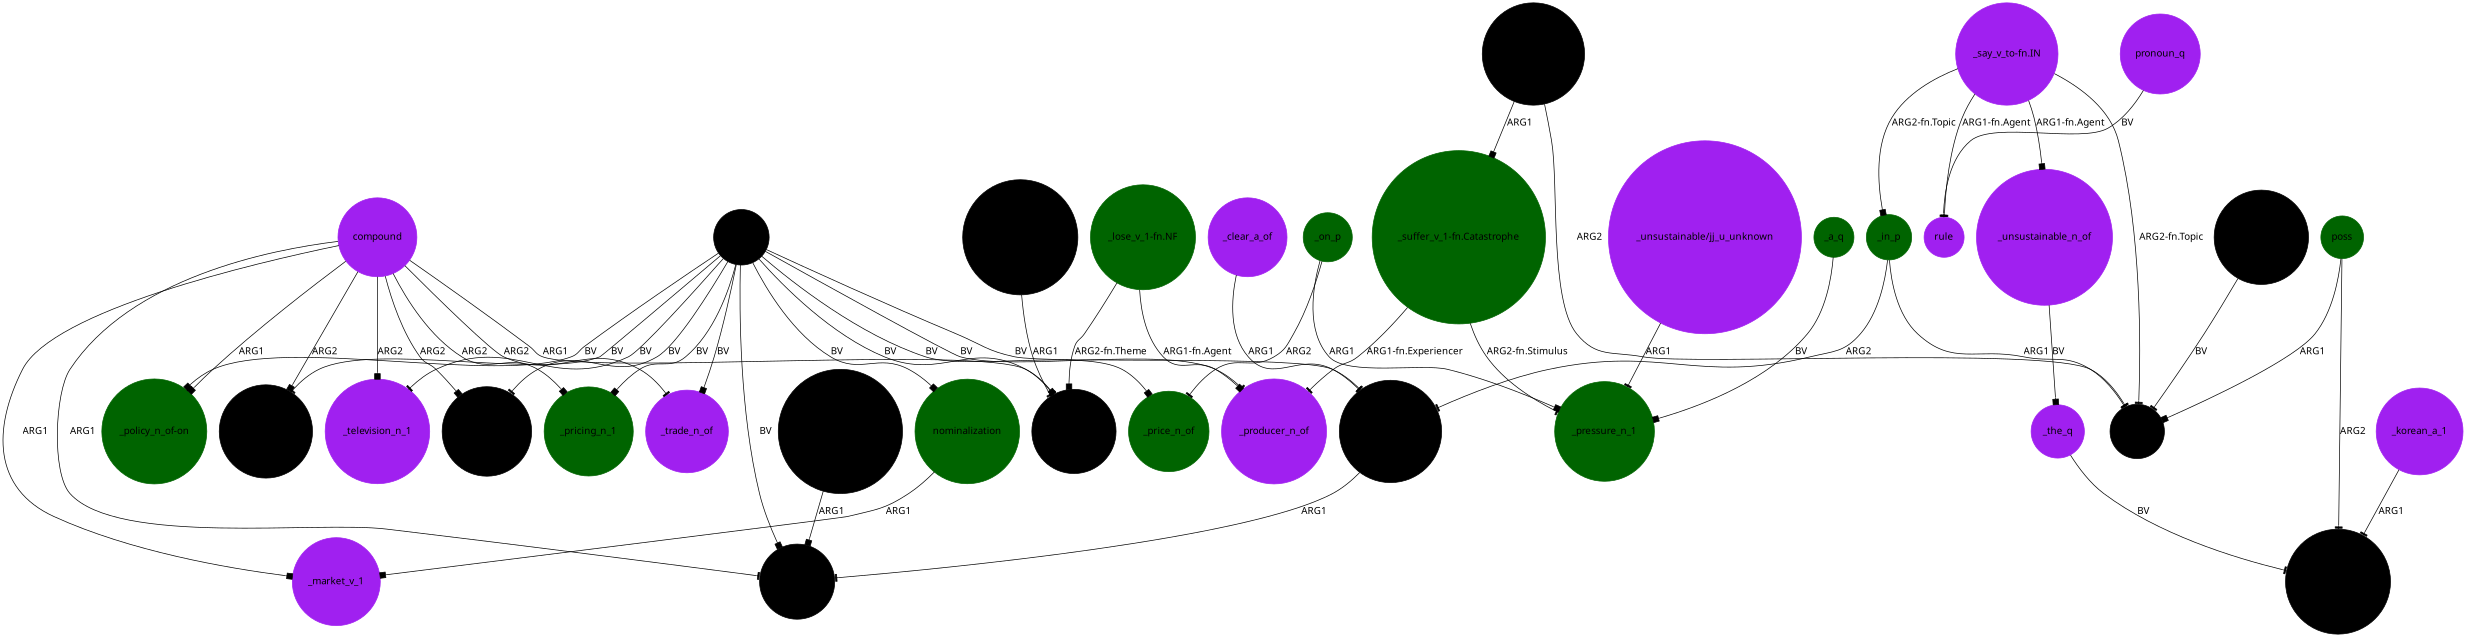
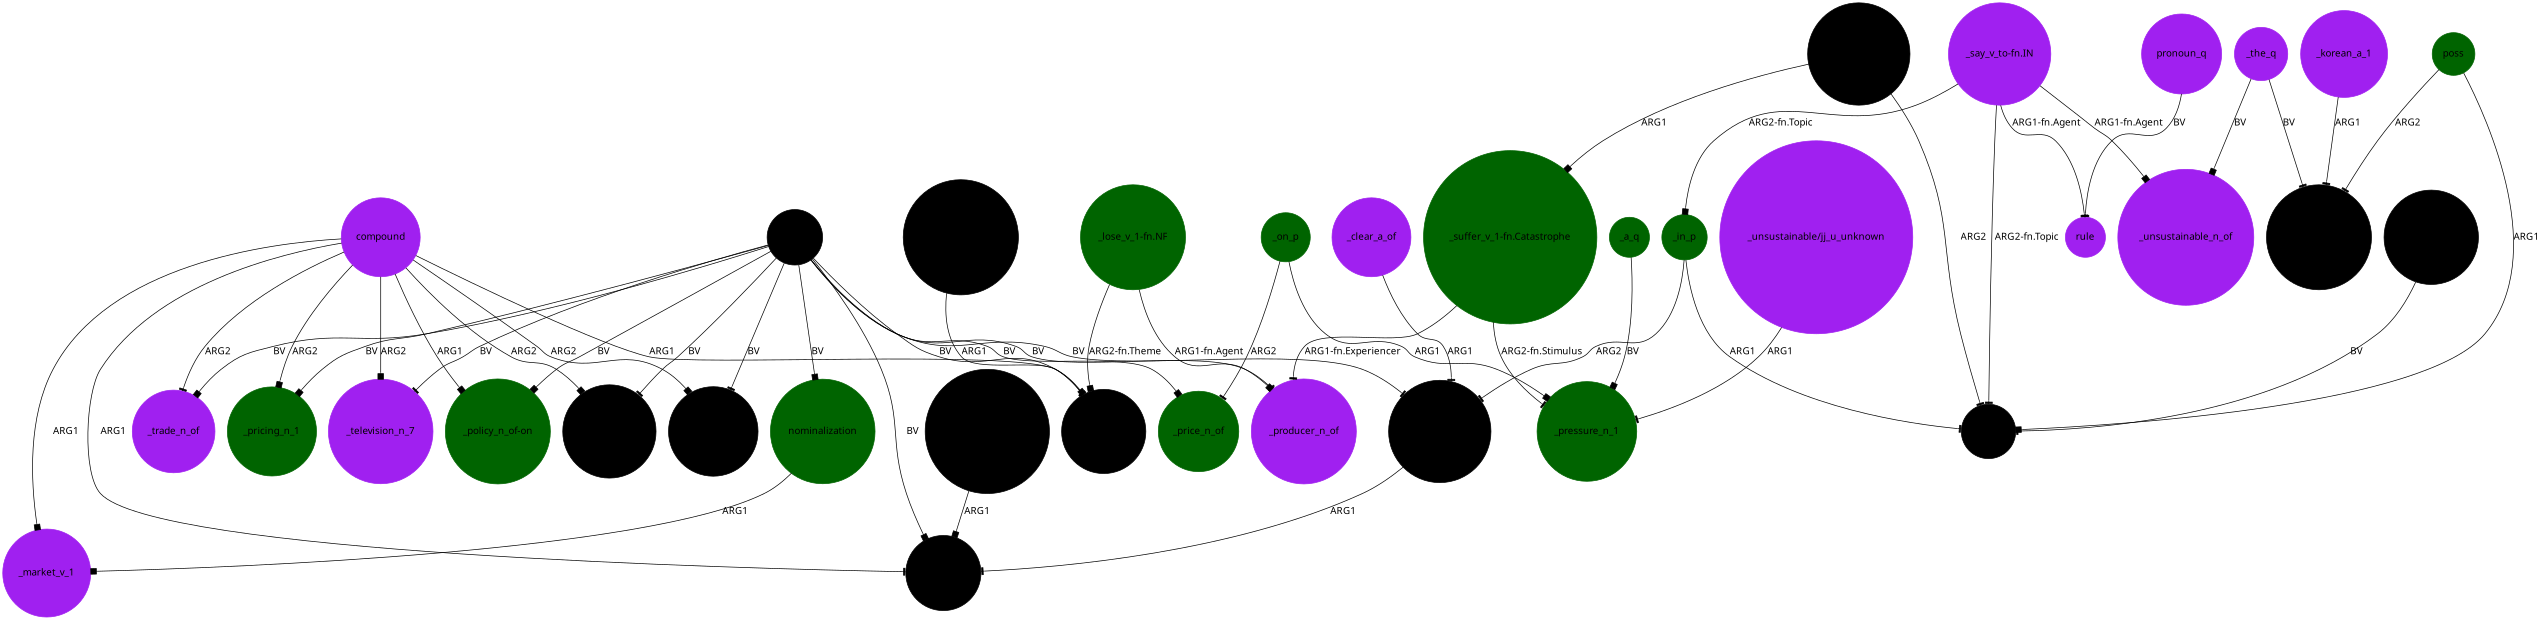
(2052, 351) -> (2233, 123)
(377, 431) -> (381, 431)
